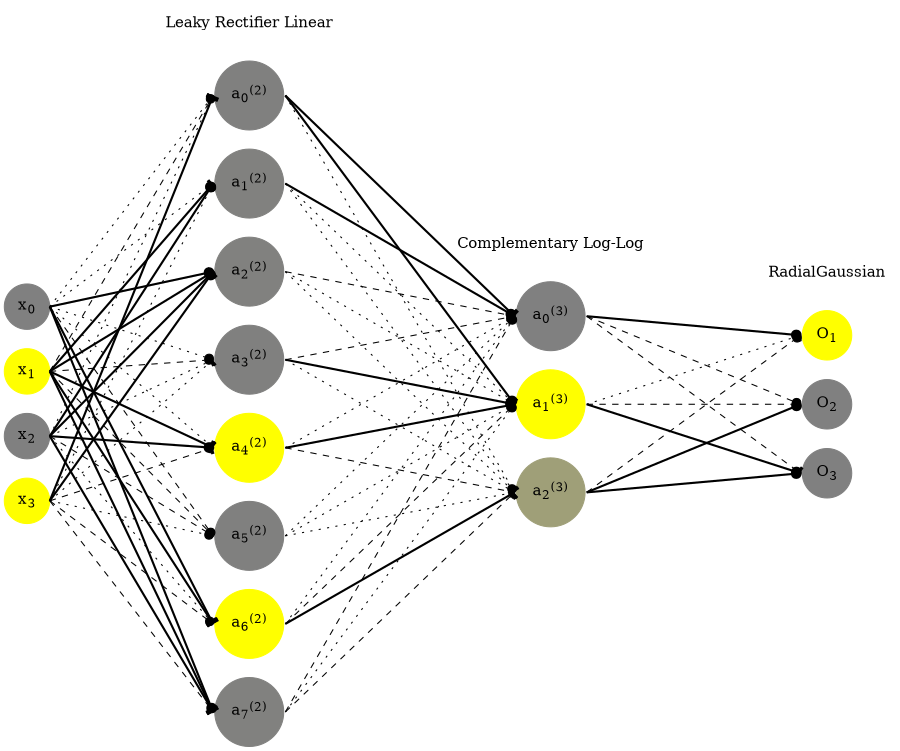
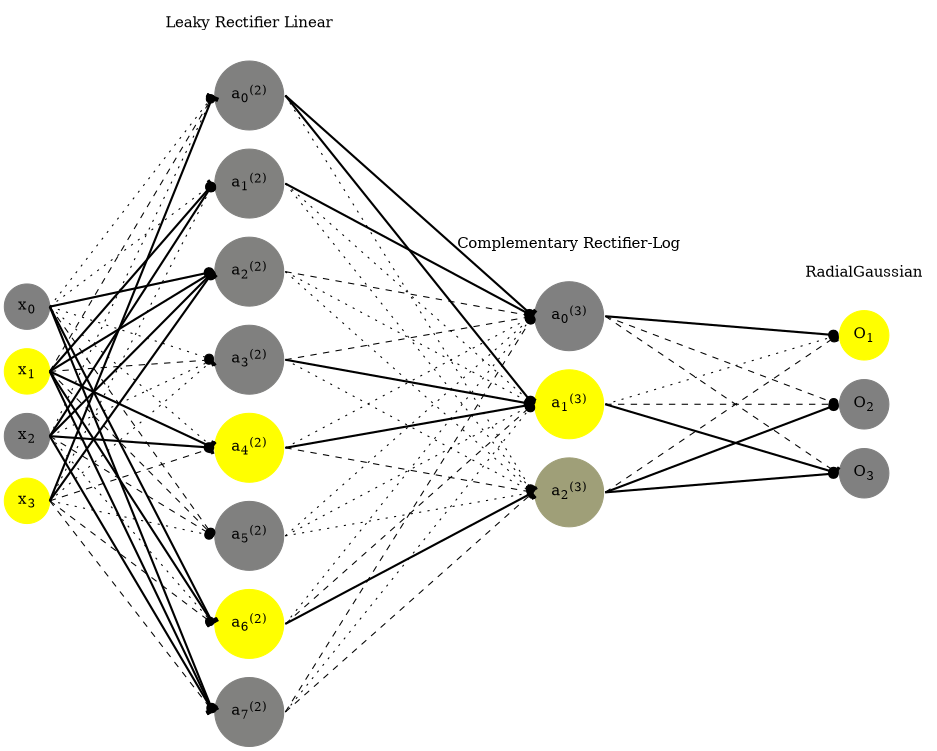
(551, 244) -> (569, 244)
